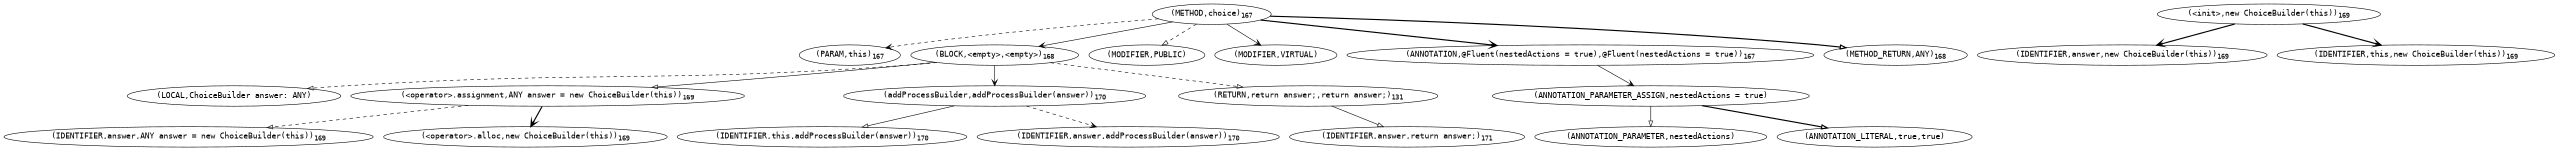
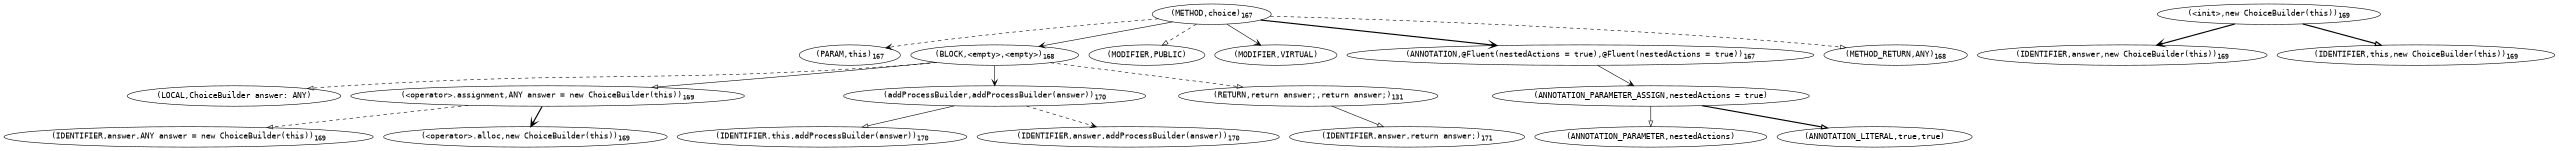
(1555, 27) -> (1555, 27)
(2339, 34) -> (2339, 34)
